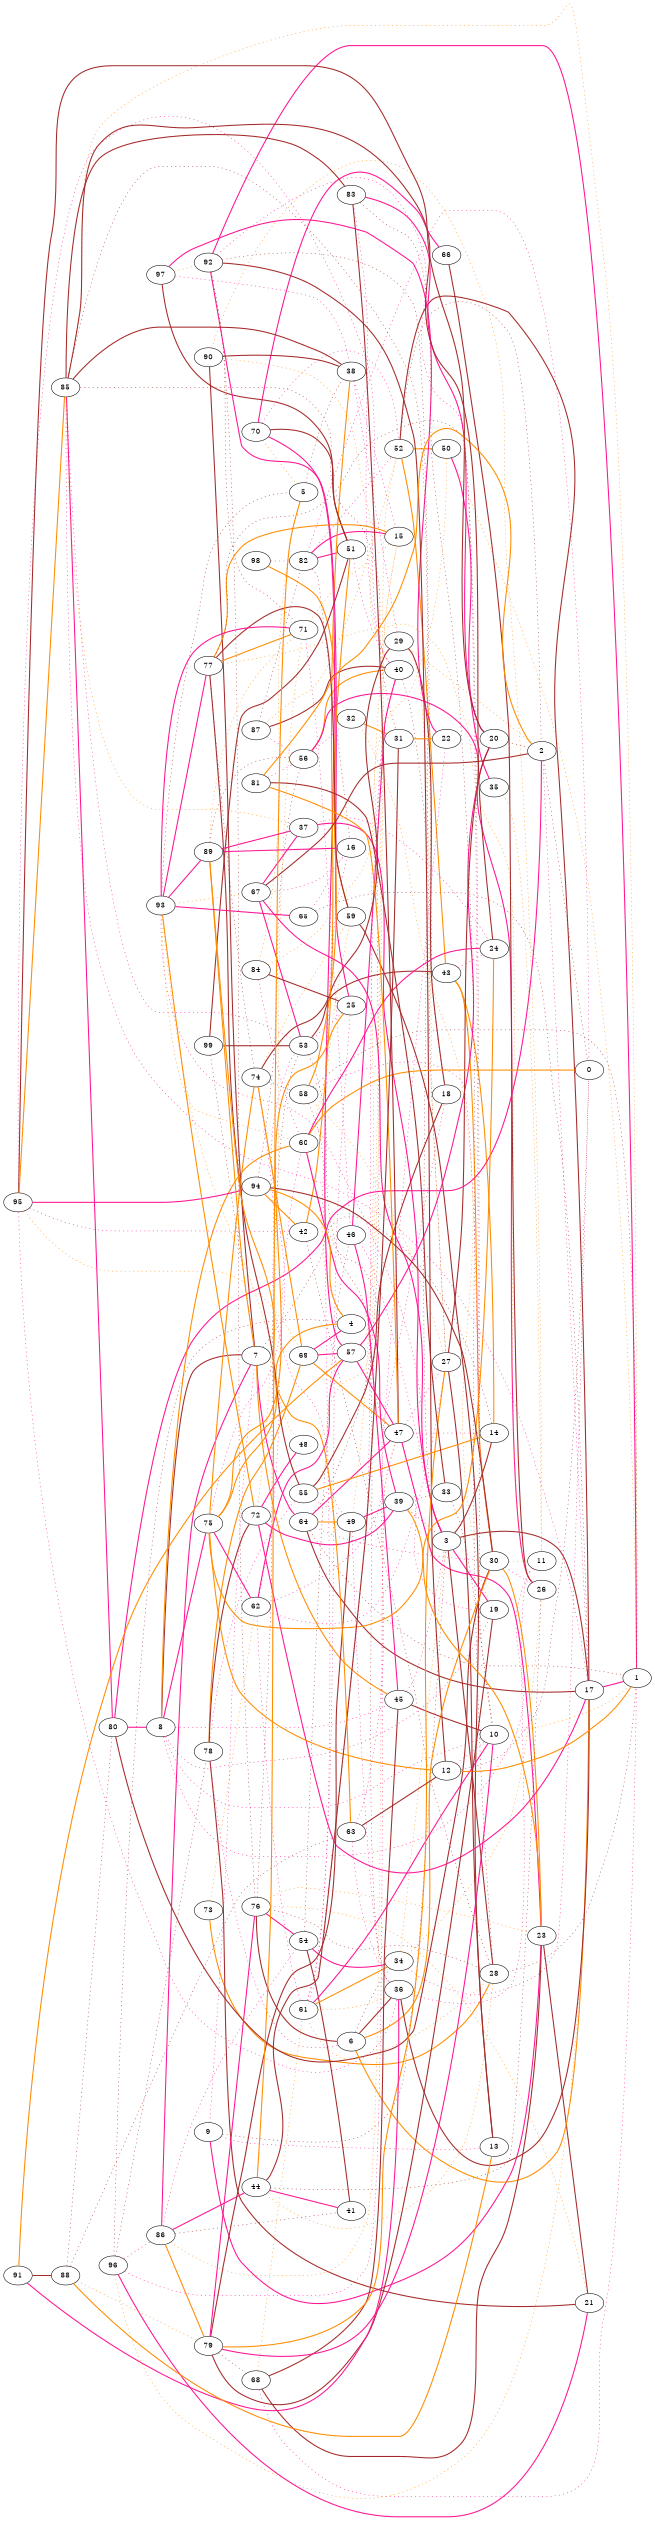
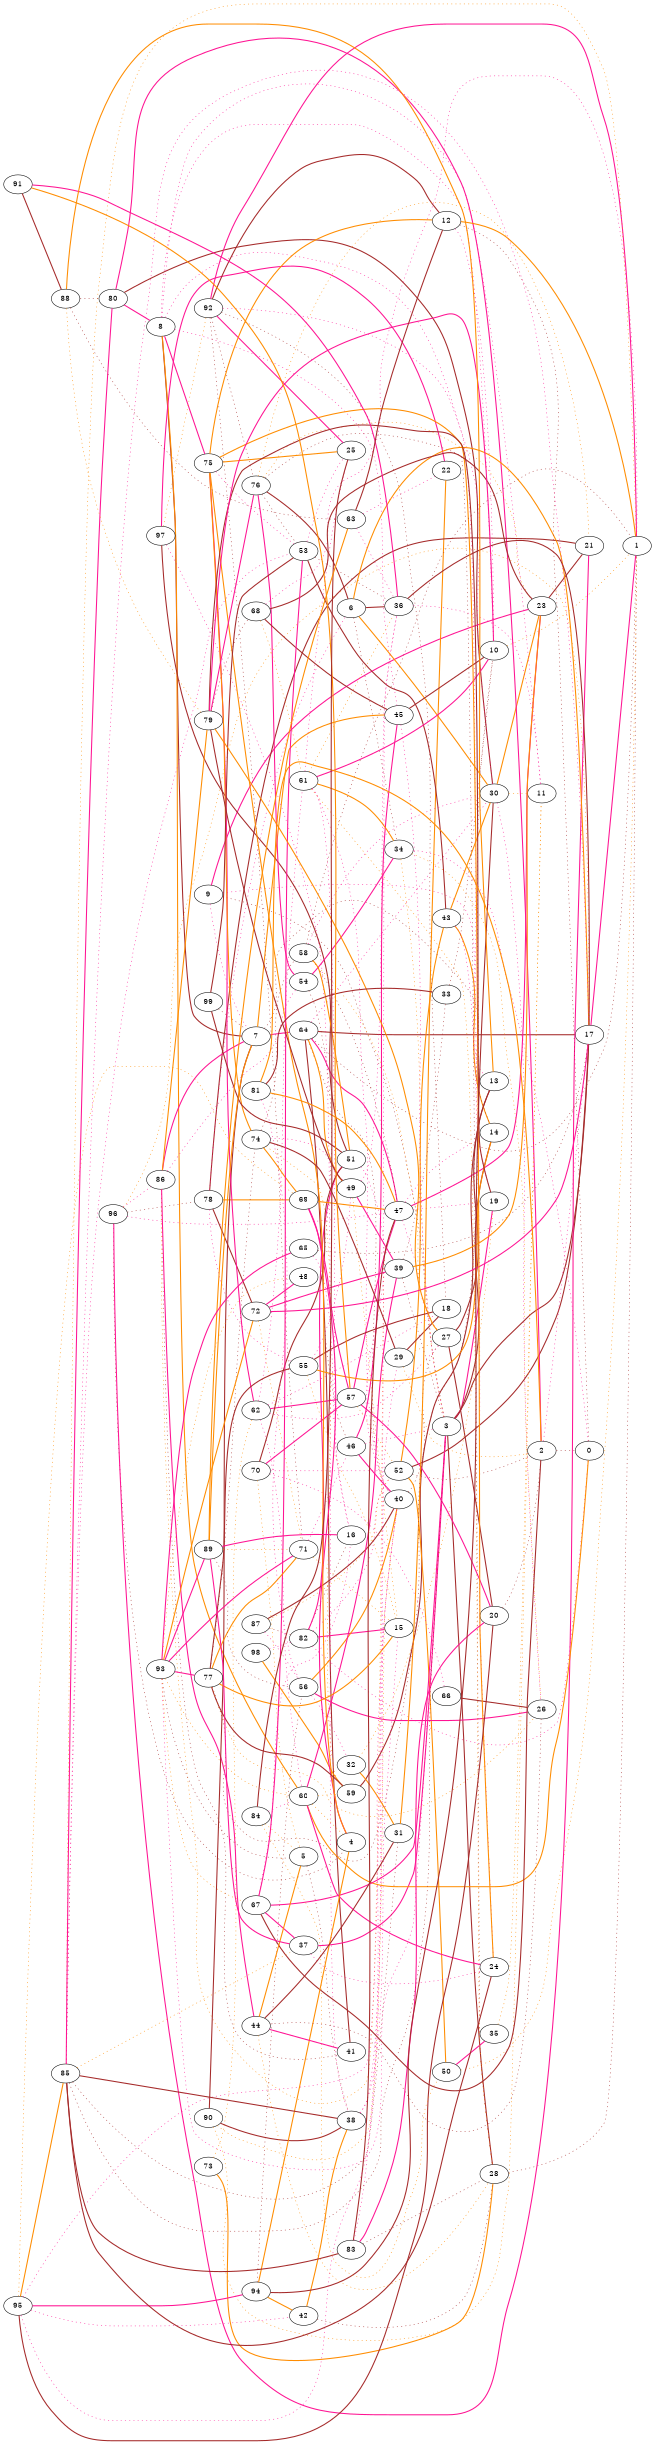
(303, 240) -> (394, 1557)
(332, 2075) -> (329, 1541)
